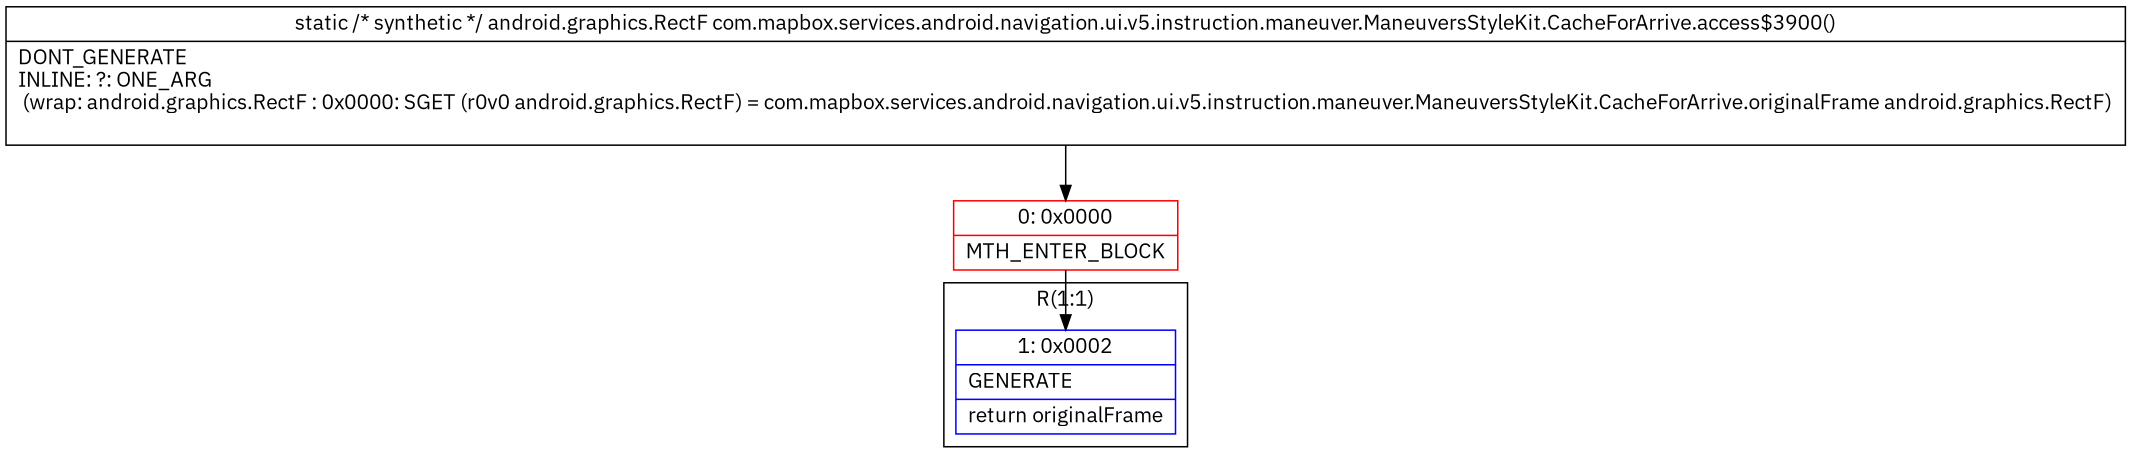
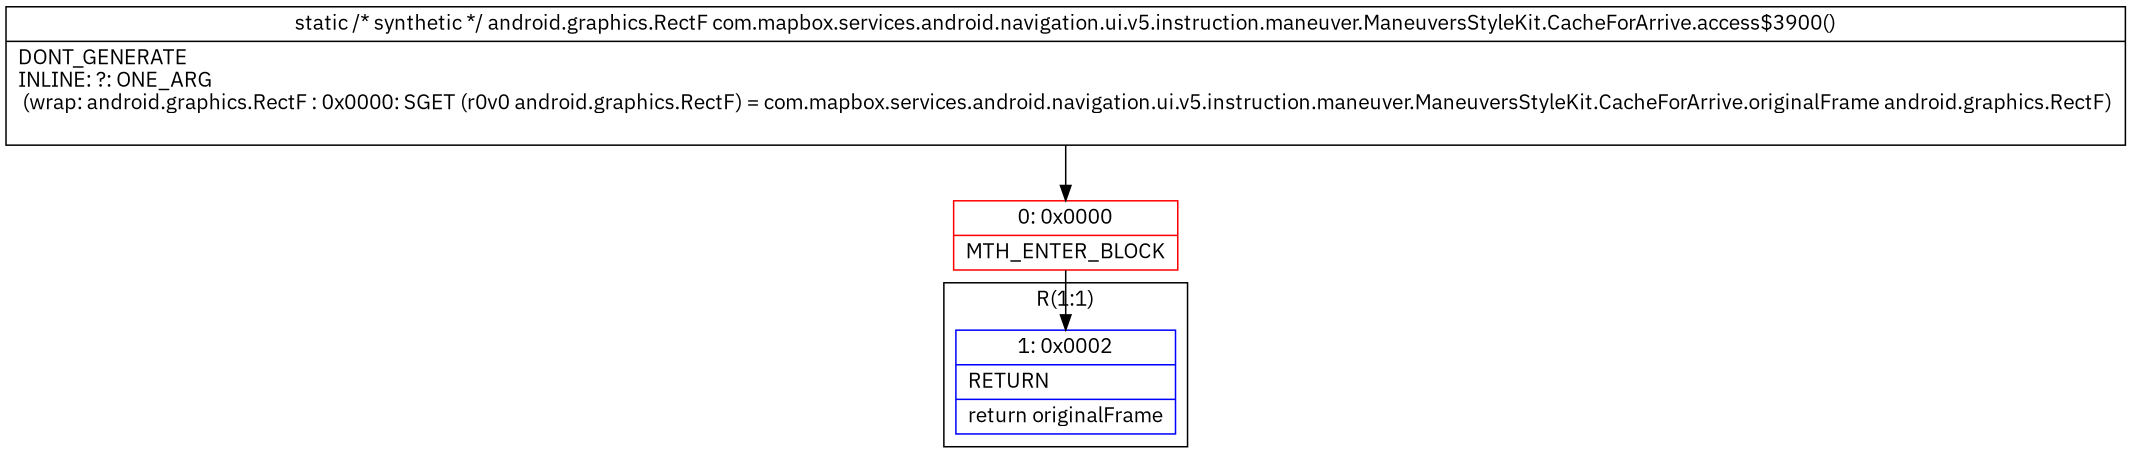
(1021, 381) -> (1009, 381)
